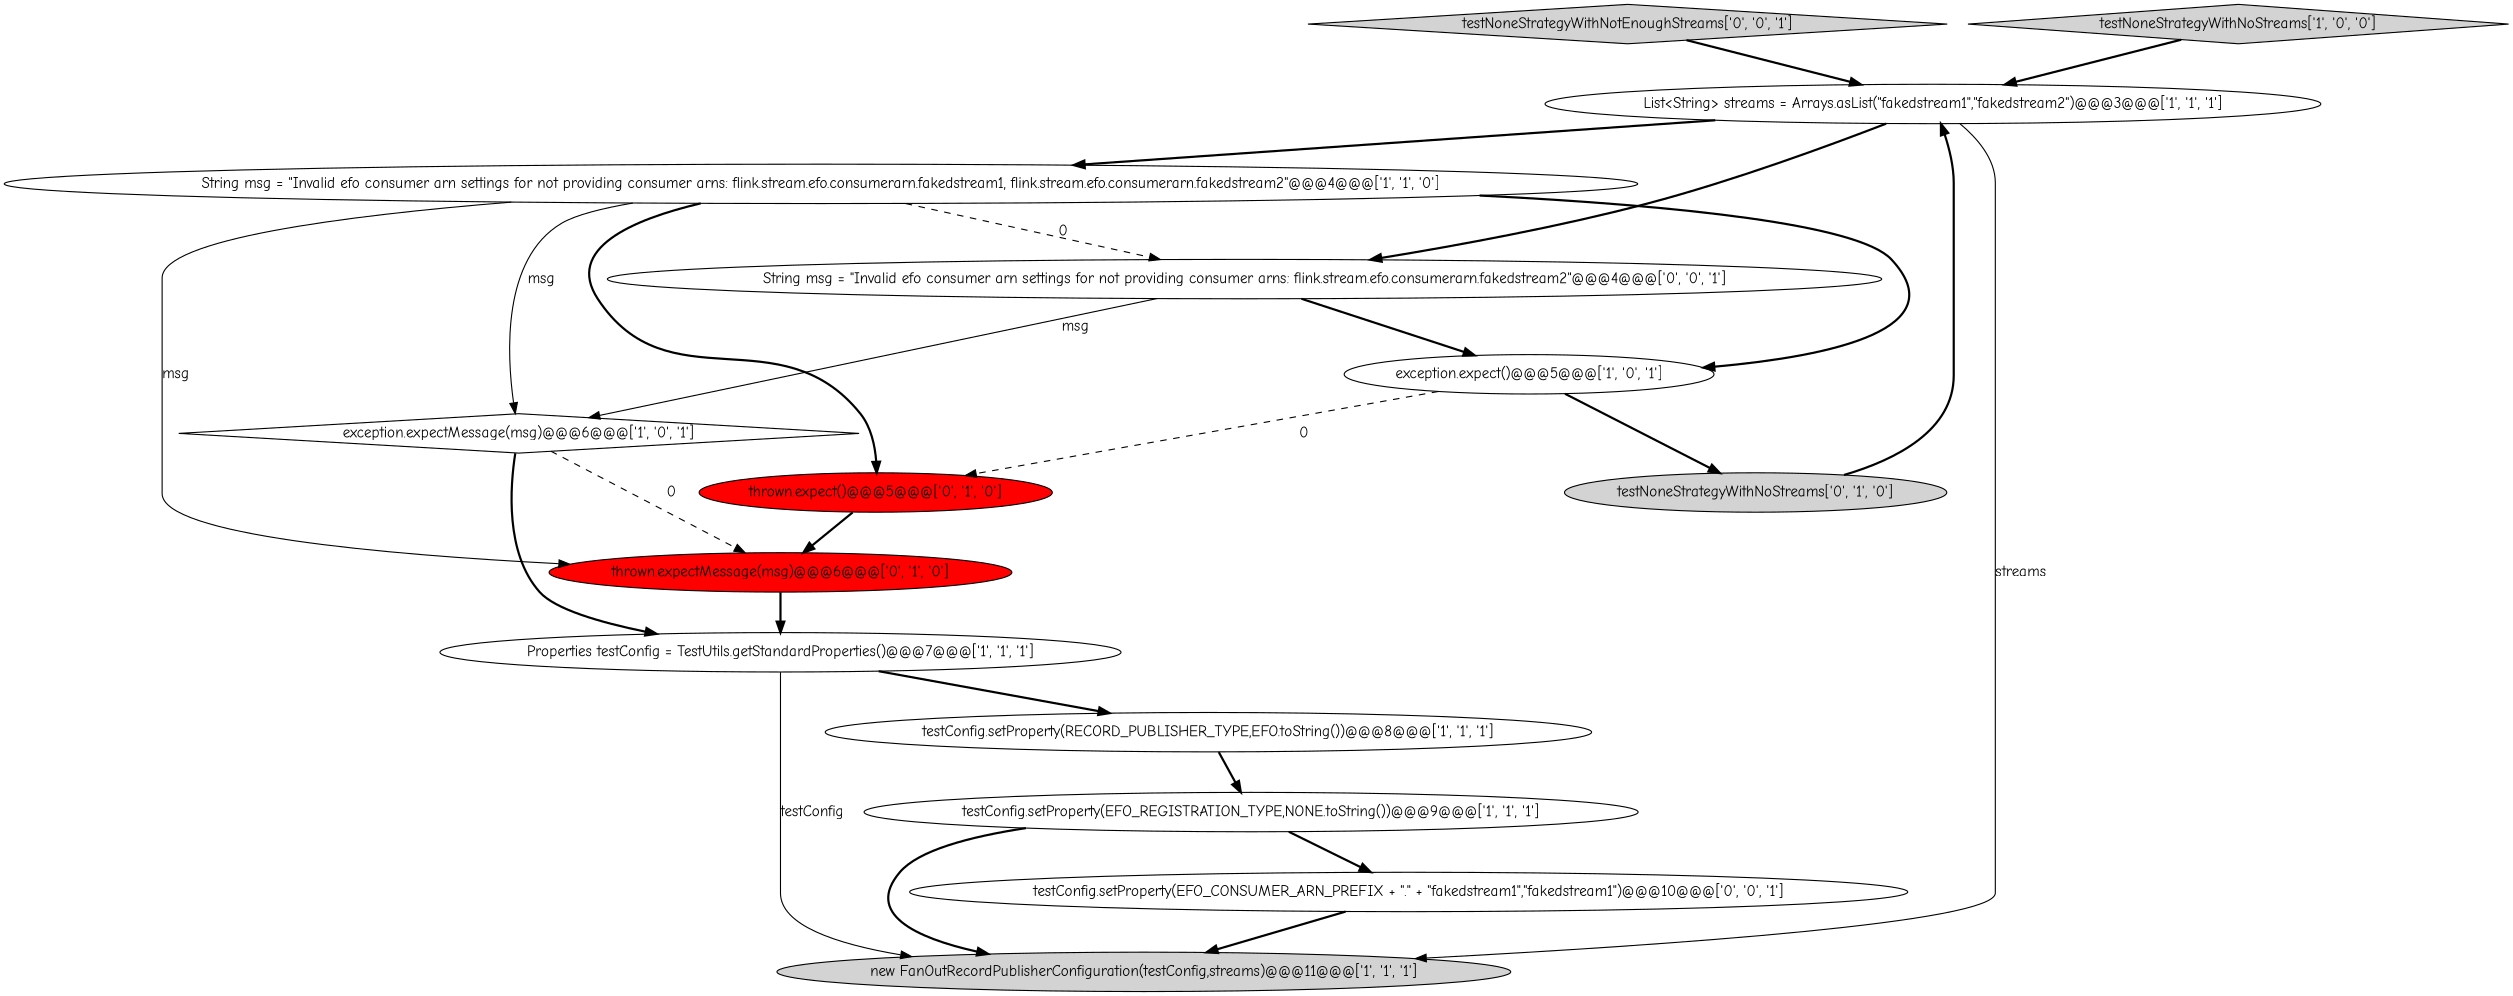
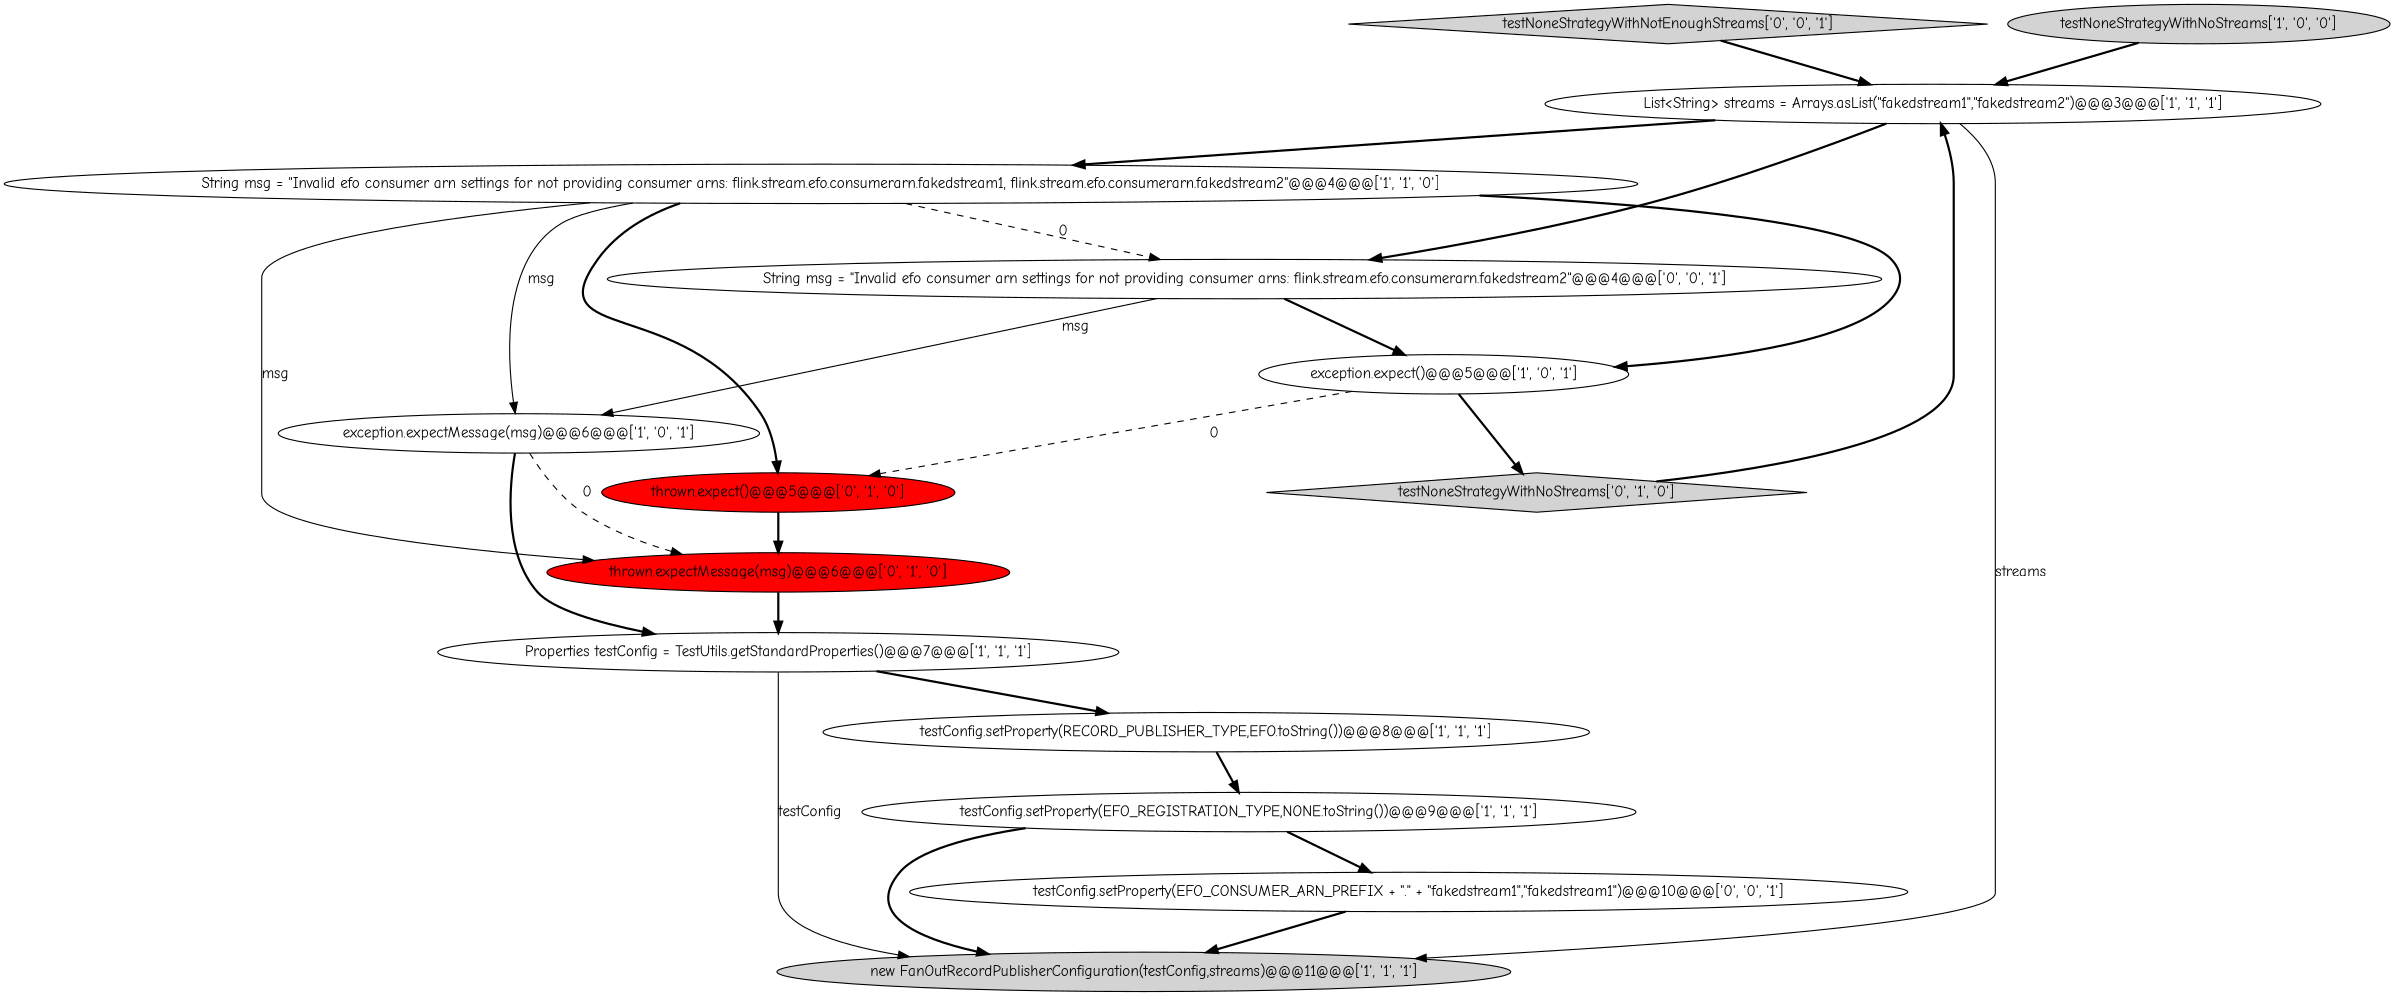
(2238, 24) -> (2199, 24)
(519, 433) -> (519, 433)
(1756, 492) -> (1537, 492)
